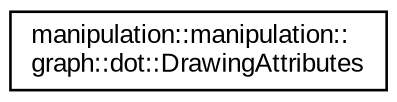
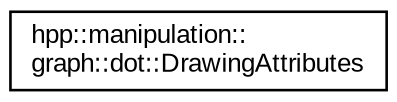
(199, 51) -> (199, 51)
